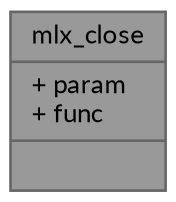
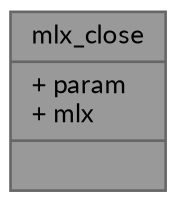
(68, 114) -> (64, 114)
